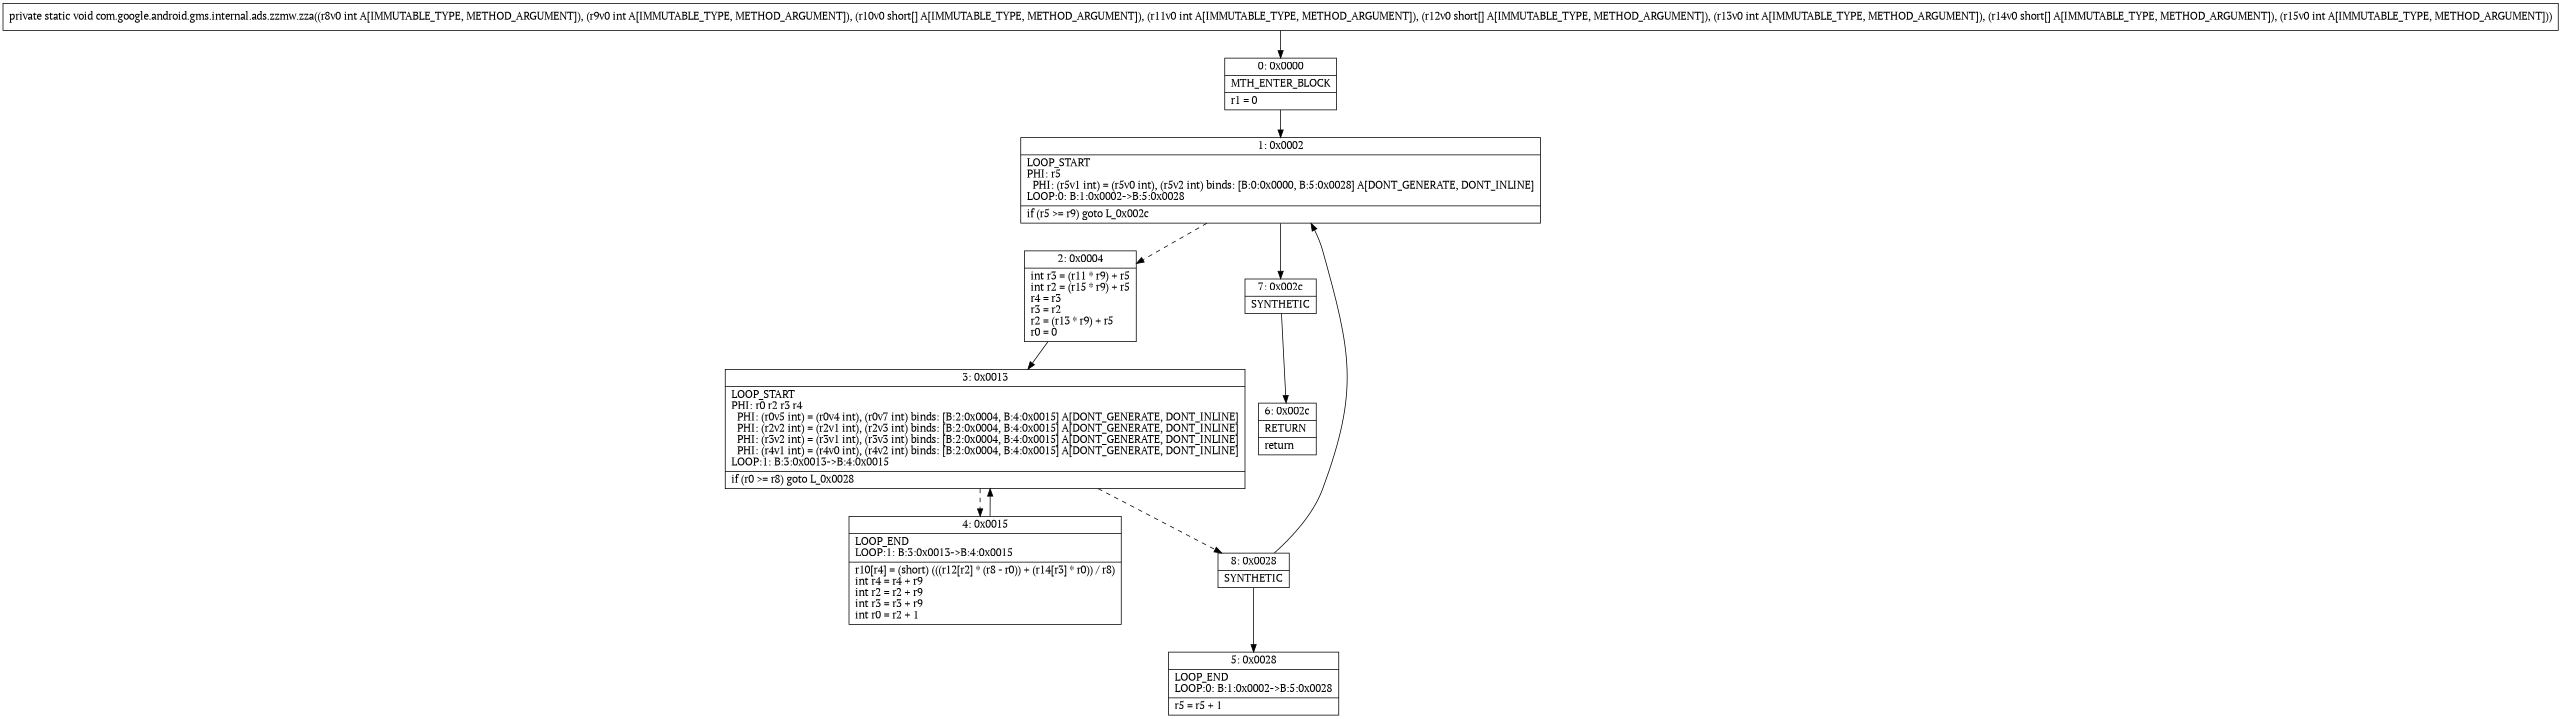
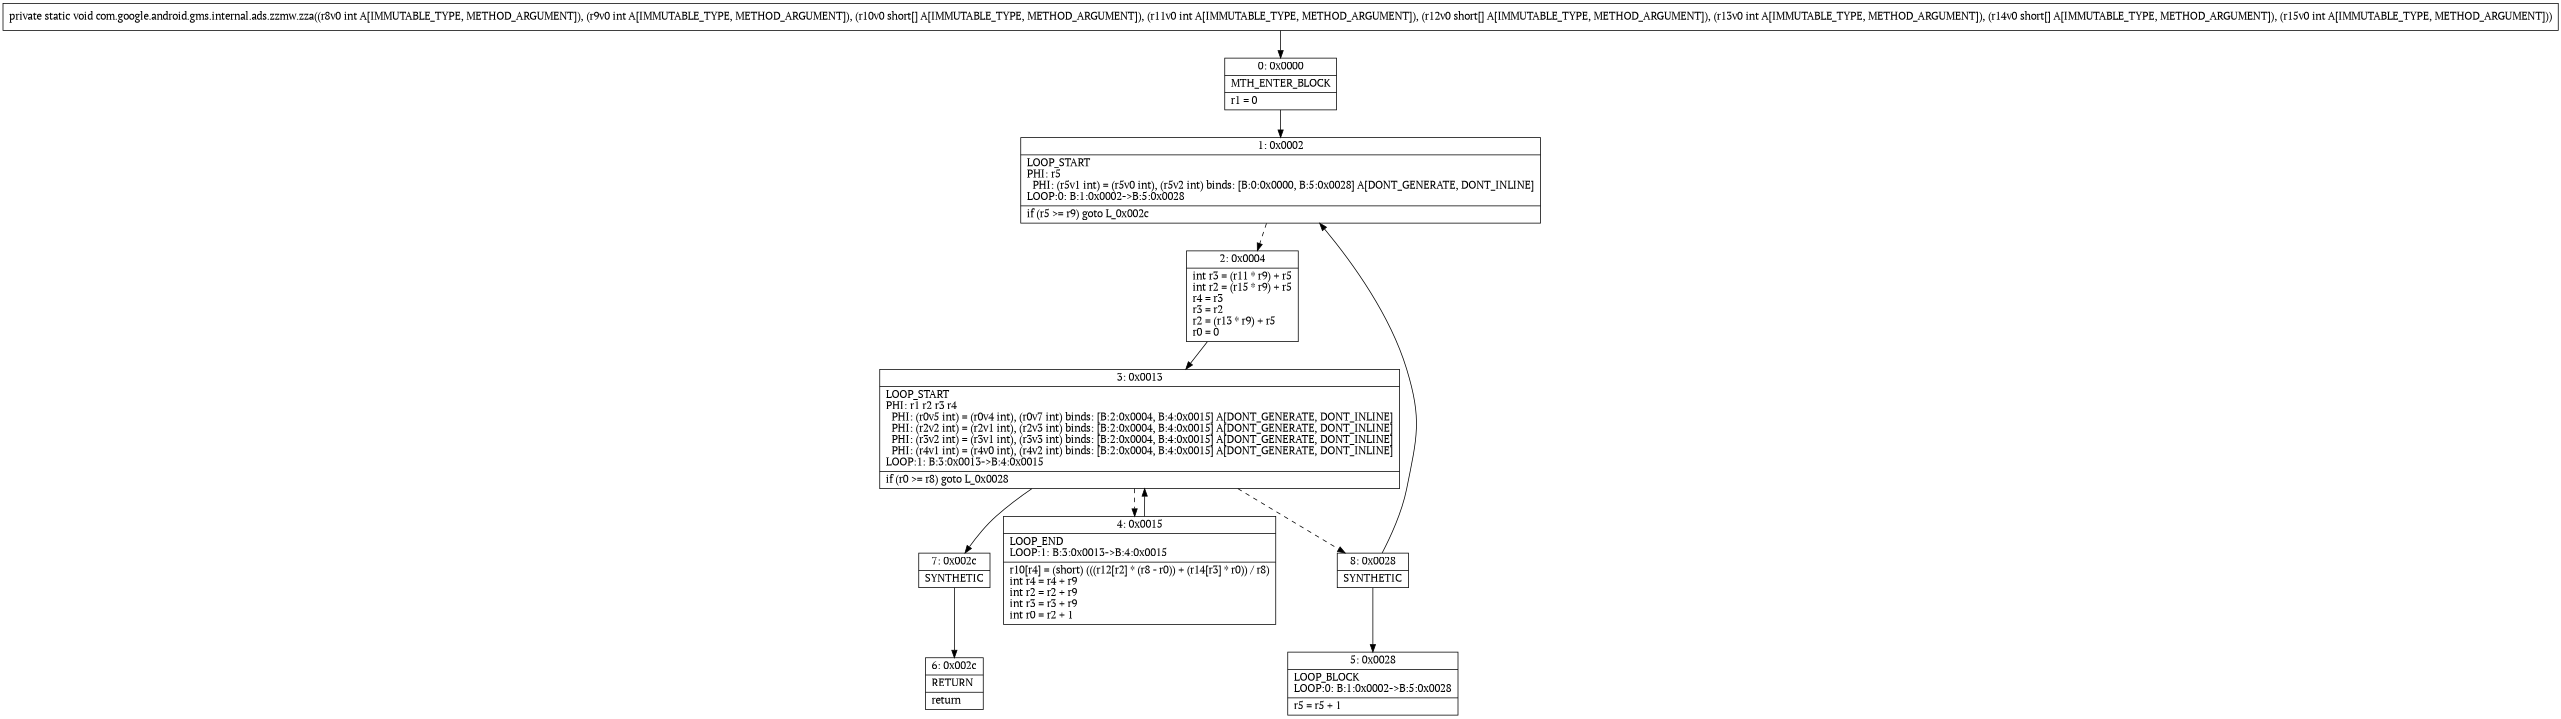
(1281, 247) -> (998, 515)
(768, 406) -> (923, 406)
(1202, 678) -> (1327, 678)
